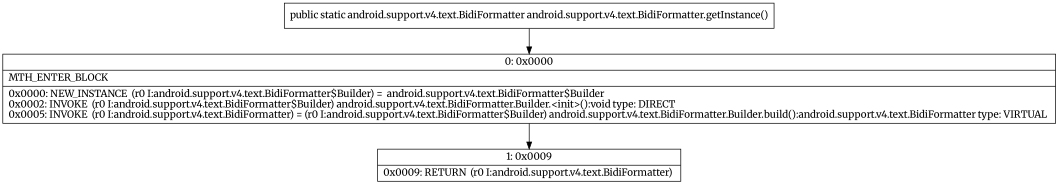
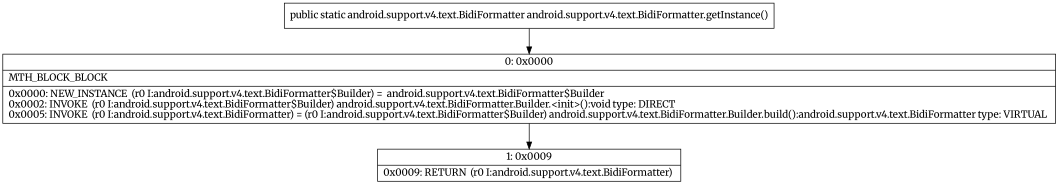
(58, 78) -> (58, 78)
